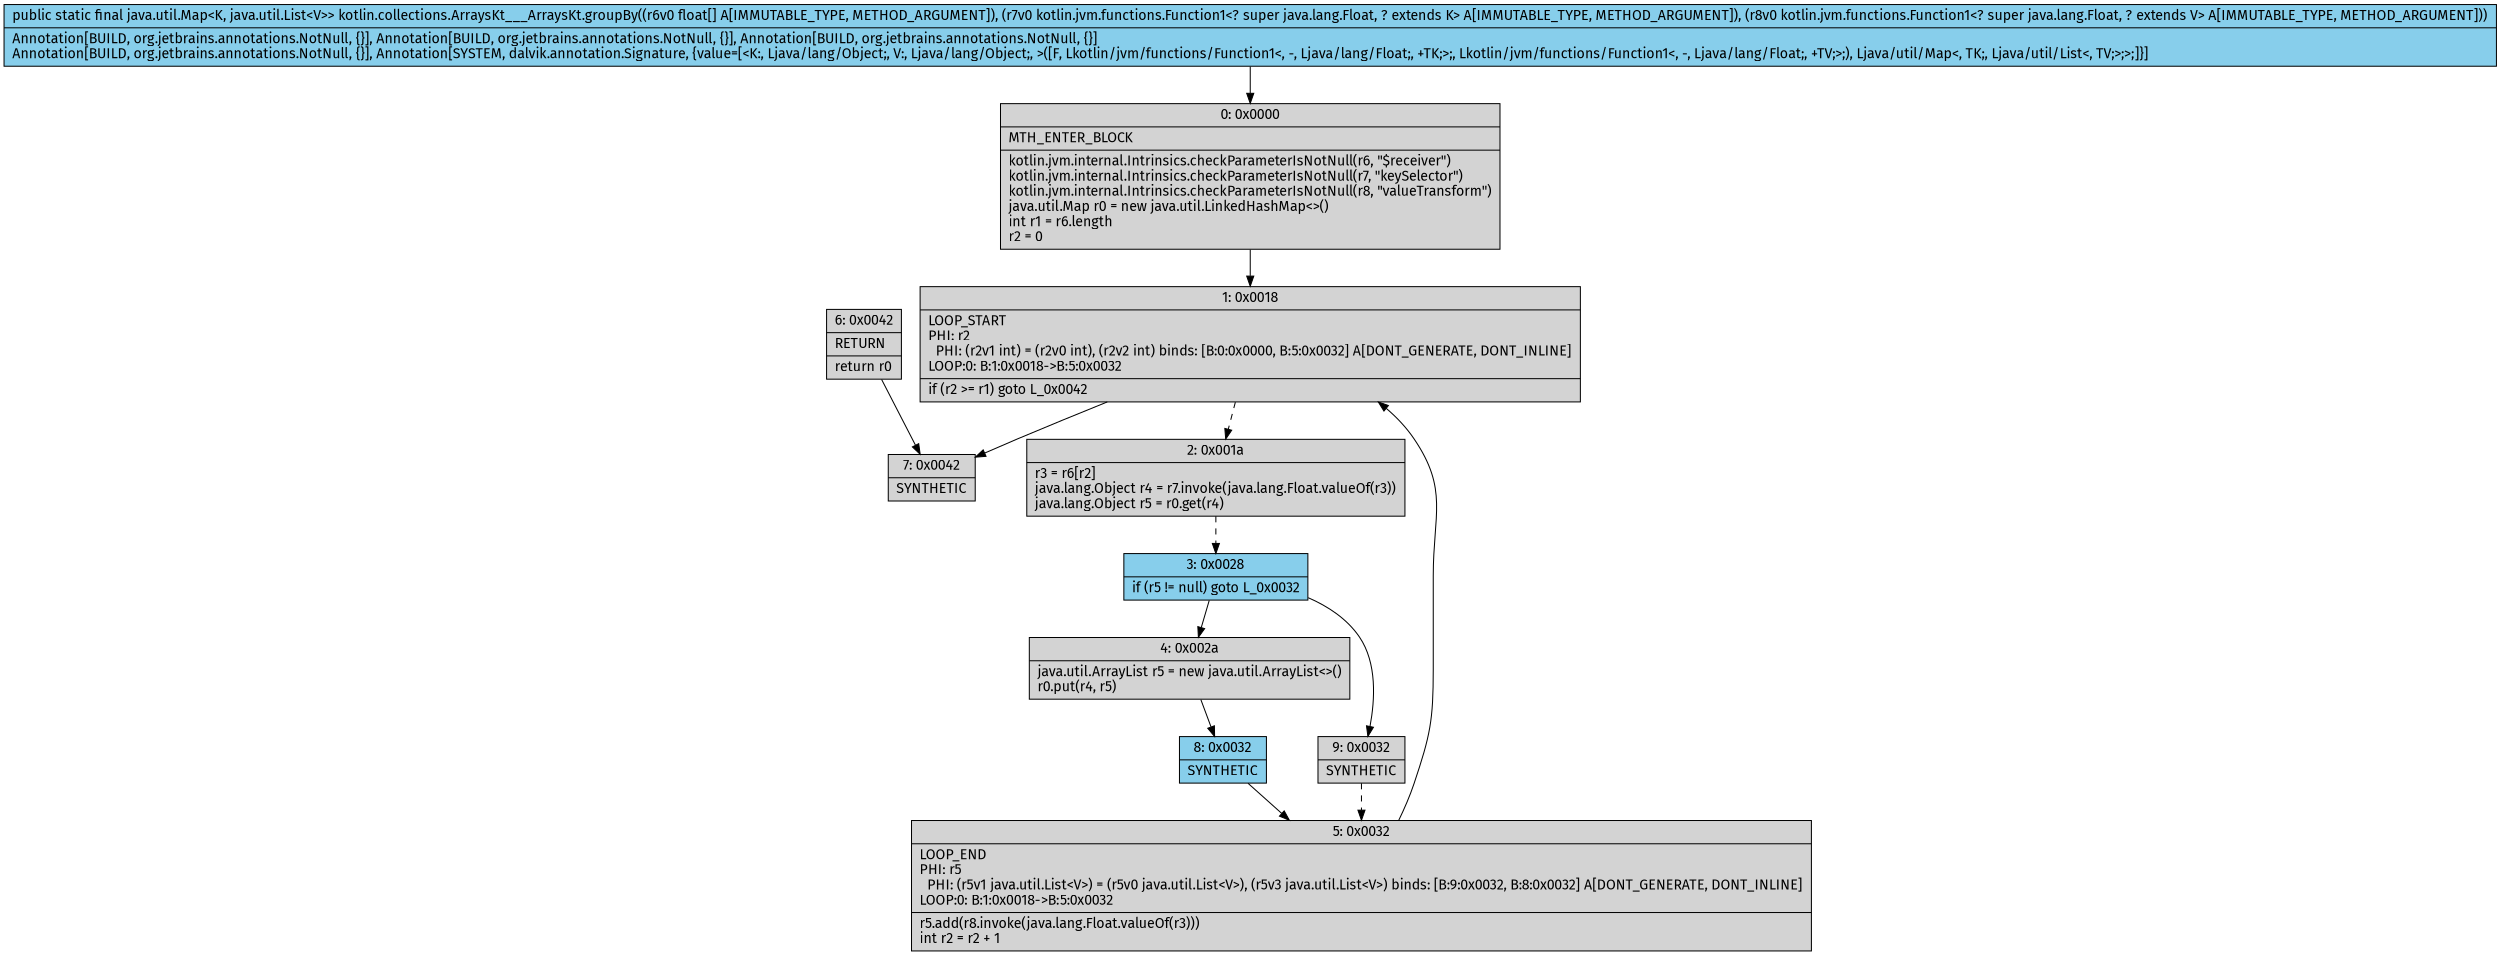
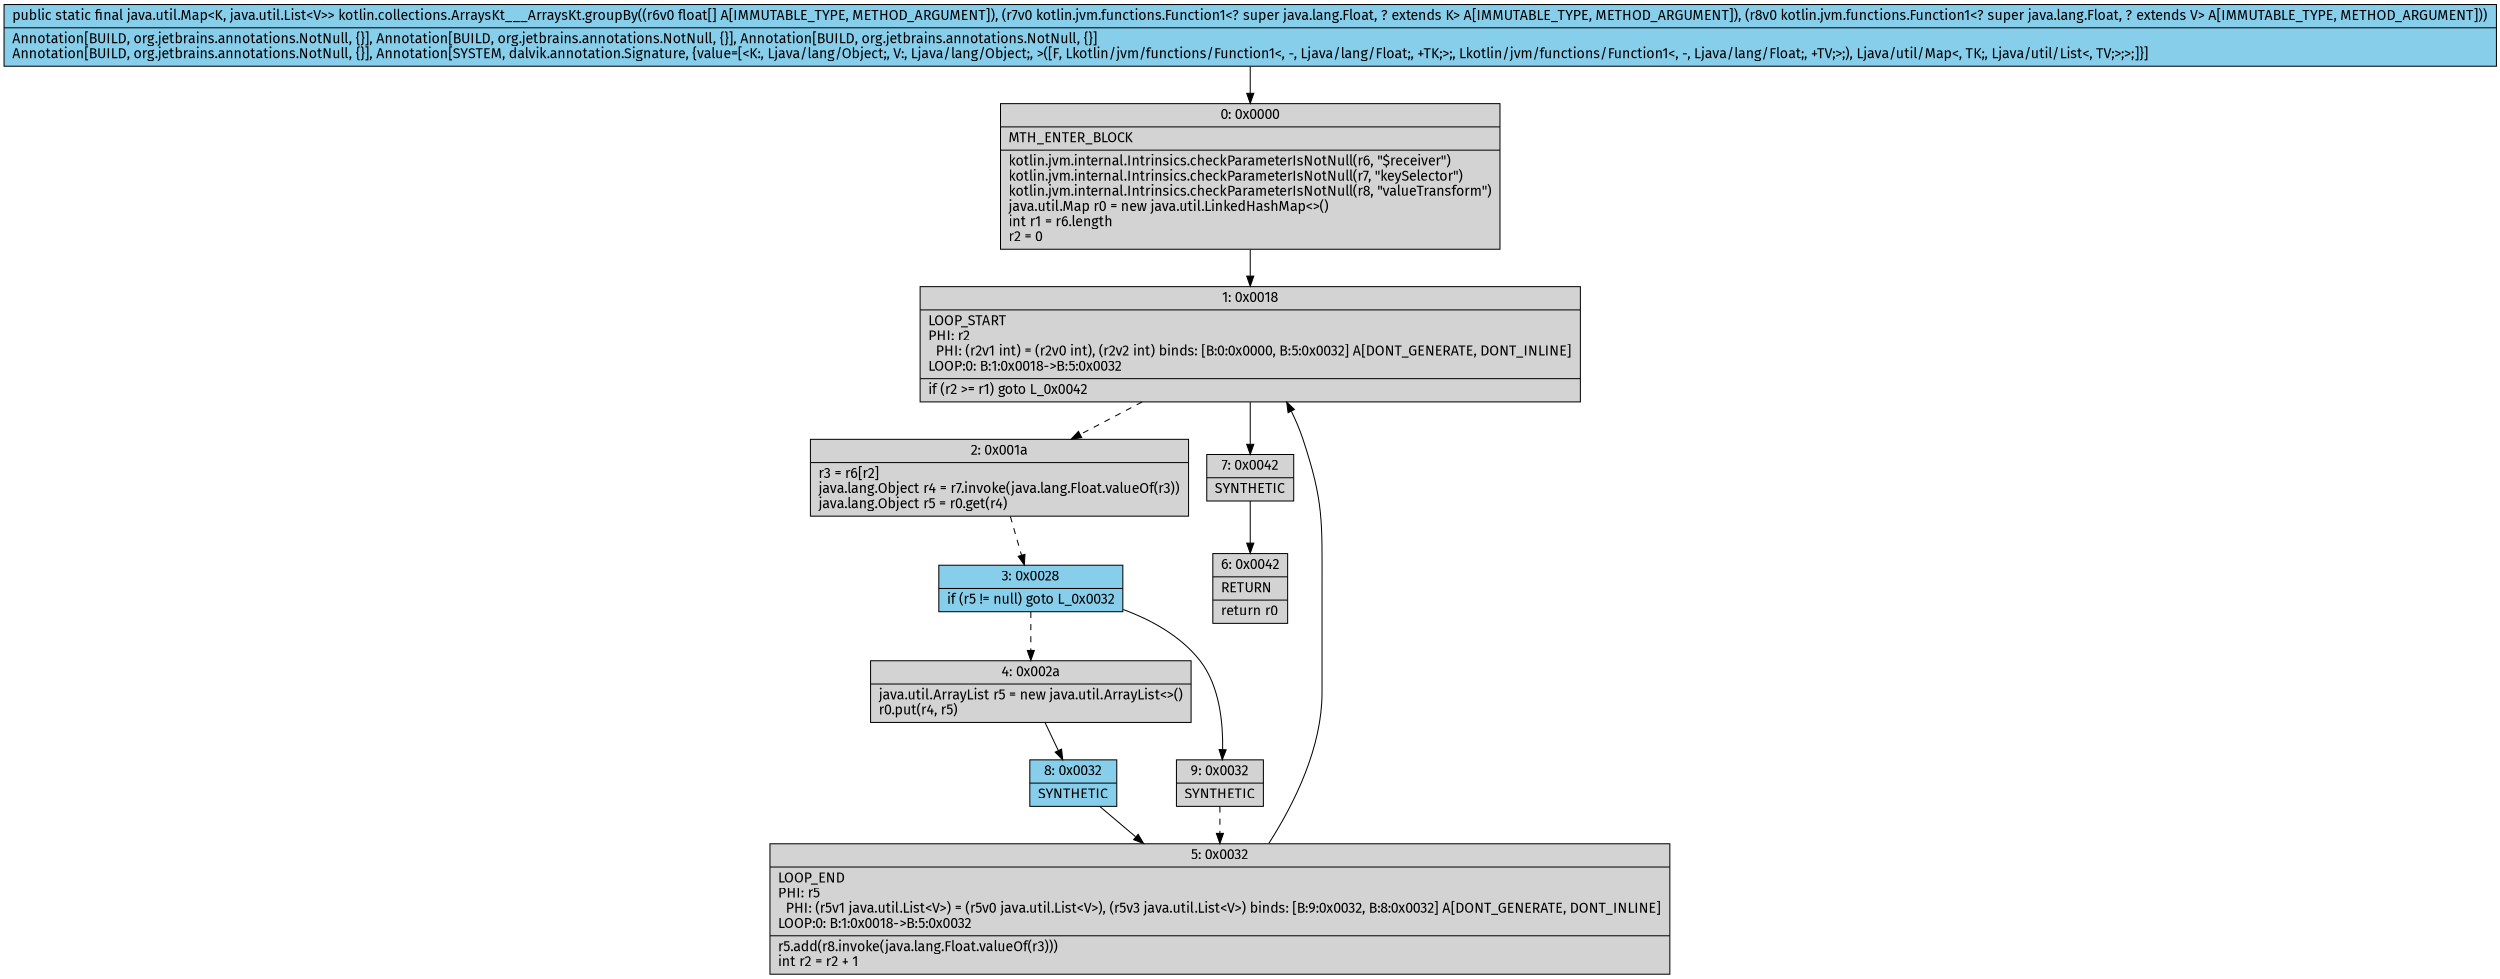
(899, 412) -> (1250, 522)
(1205, 614) -> (1031, 631)
